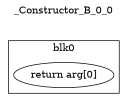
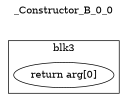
(64, 49) -> (64, 49)
